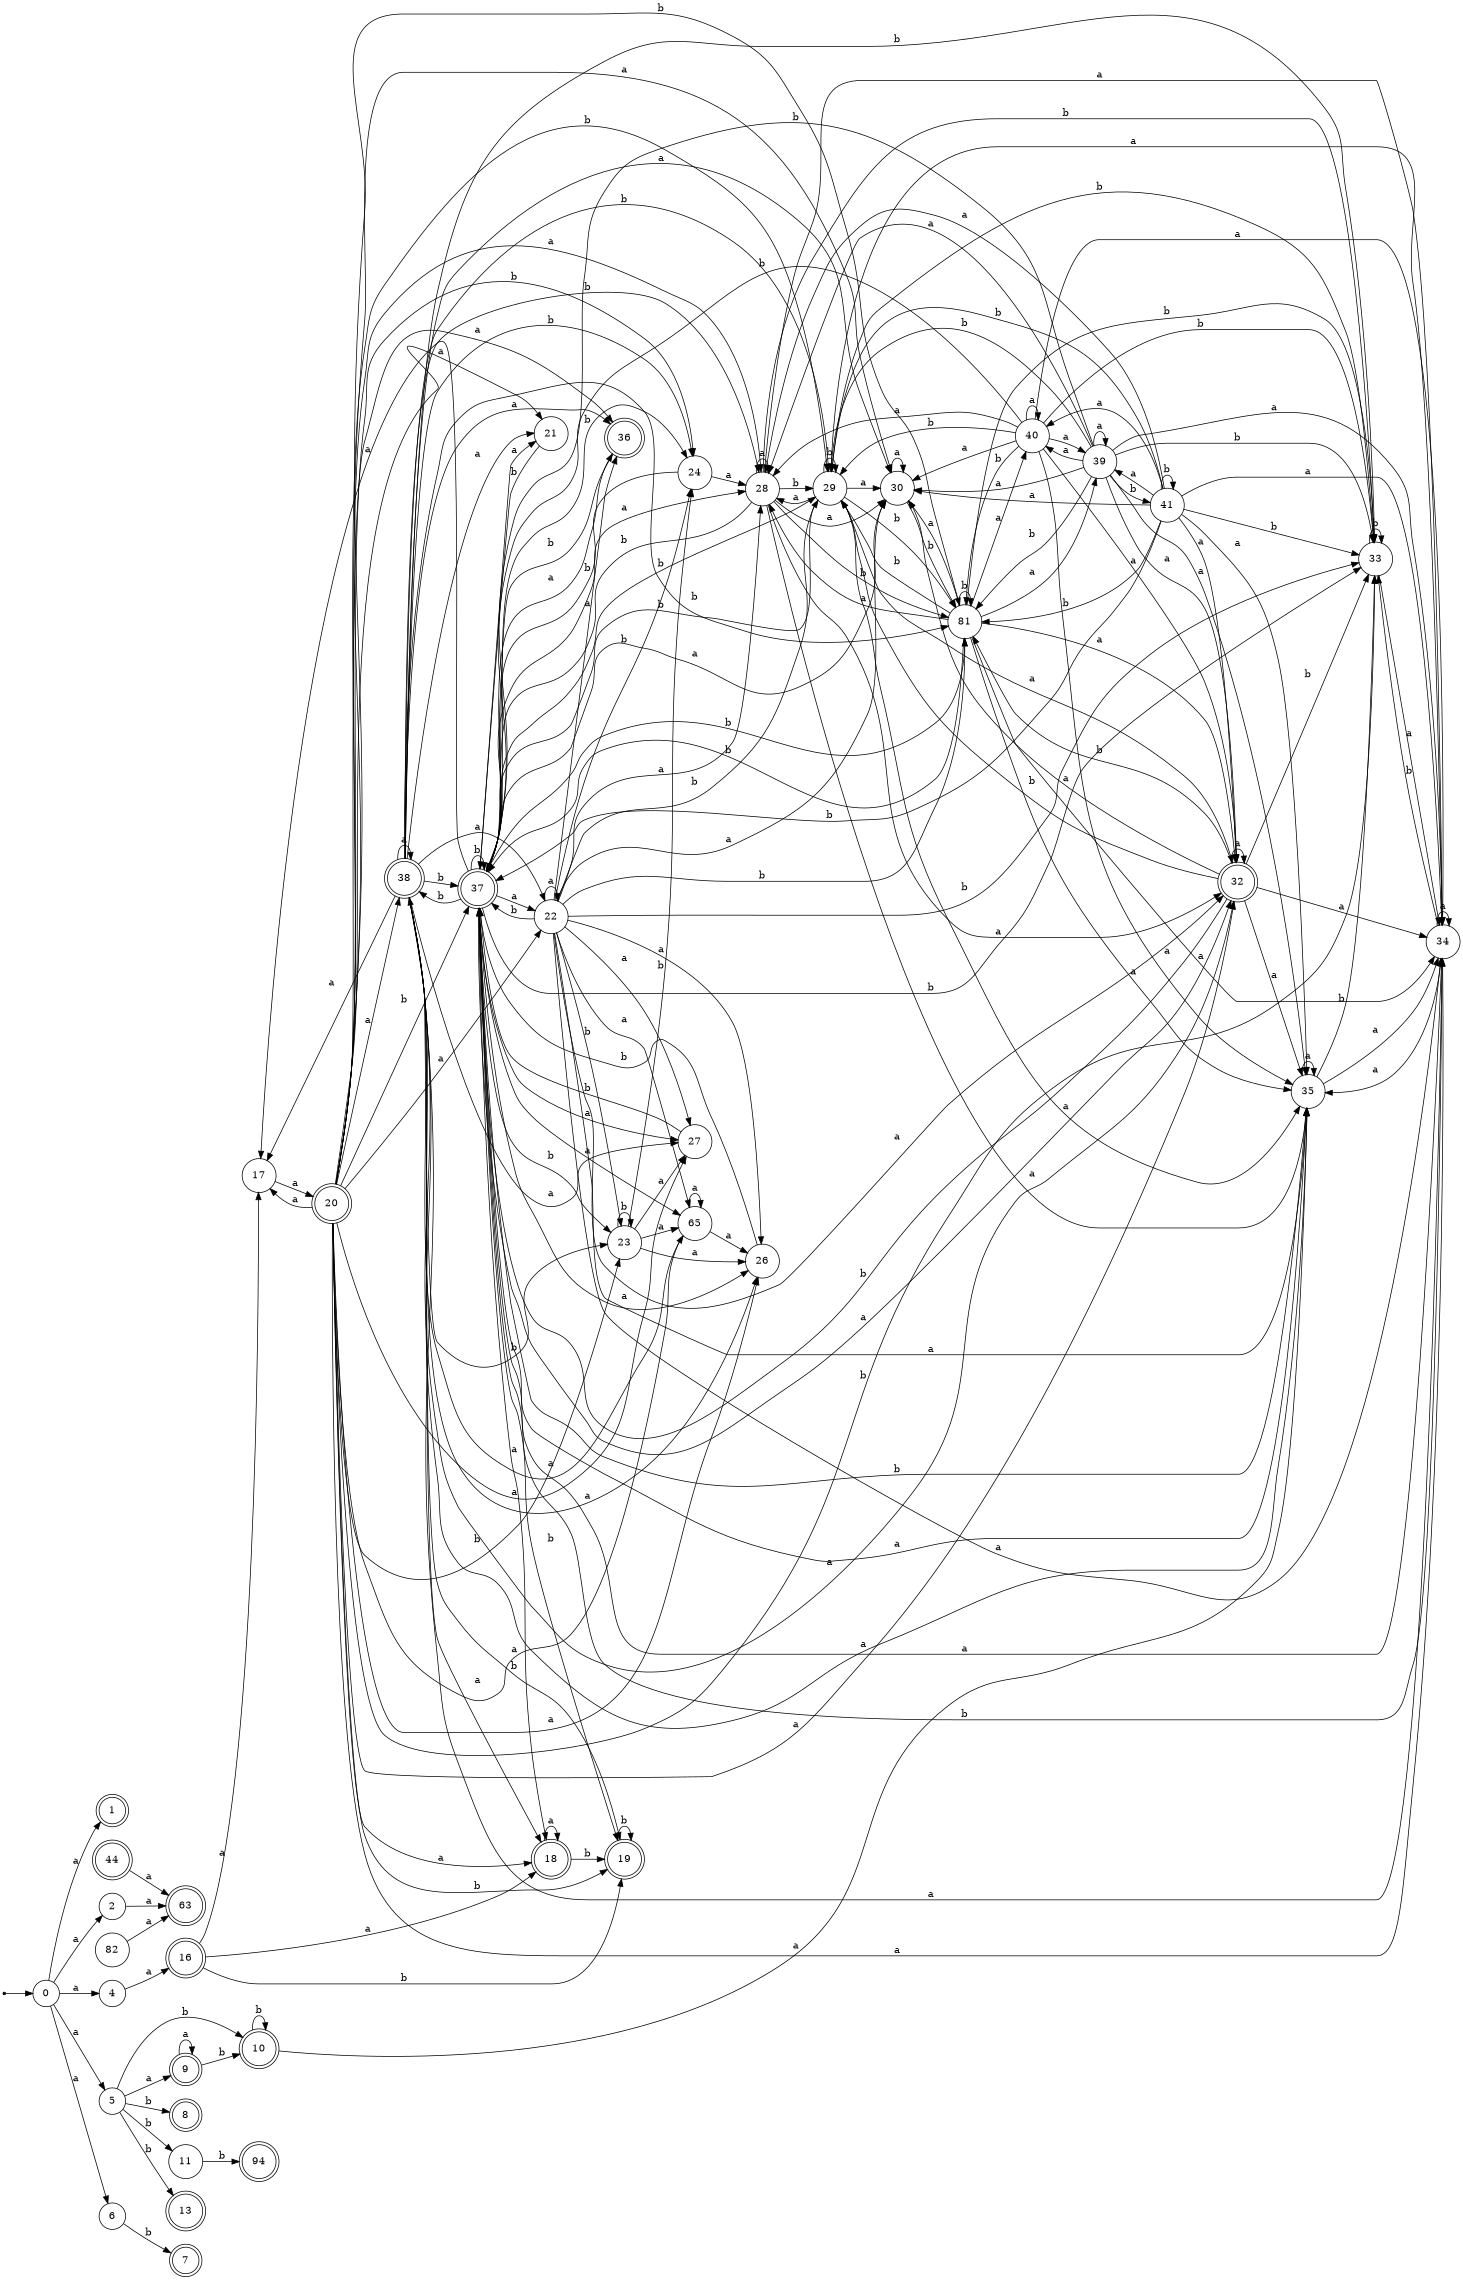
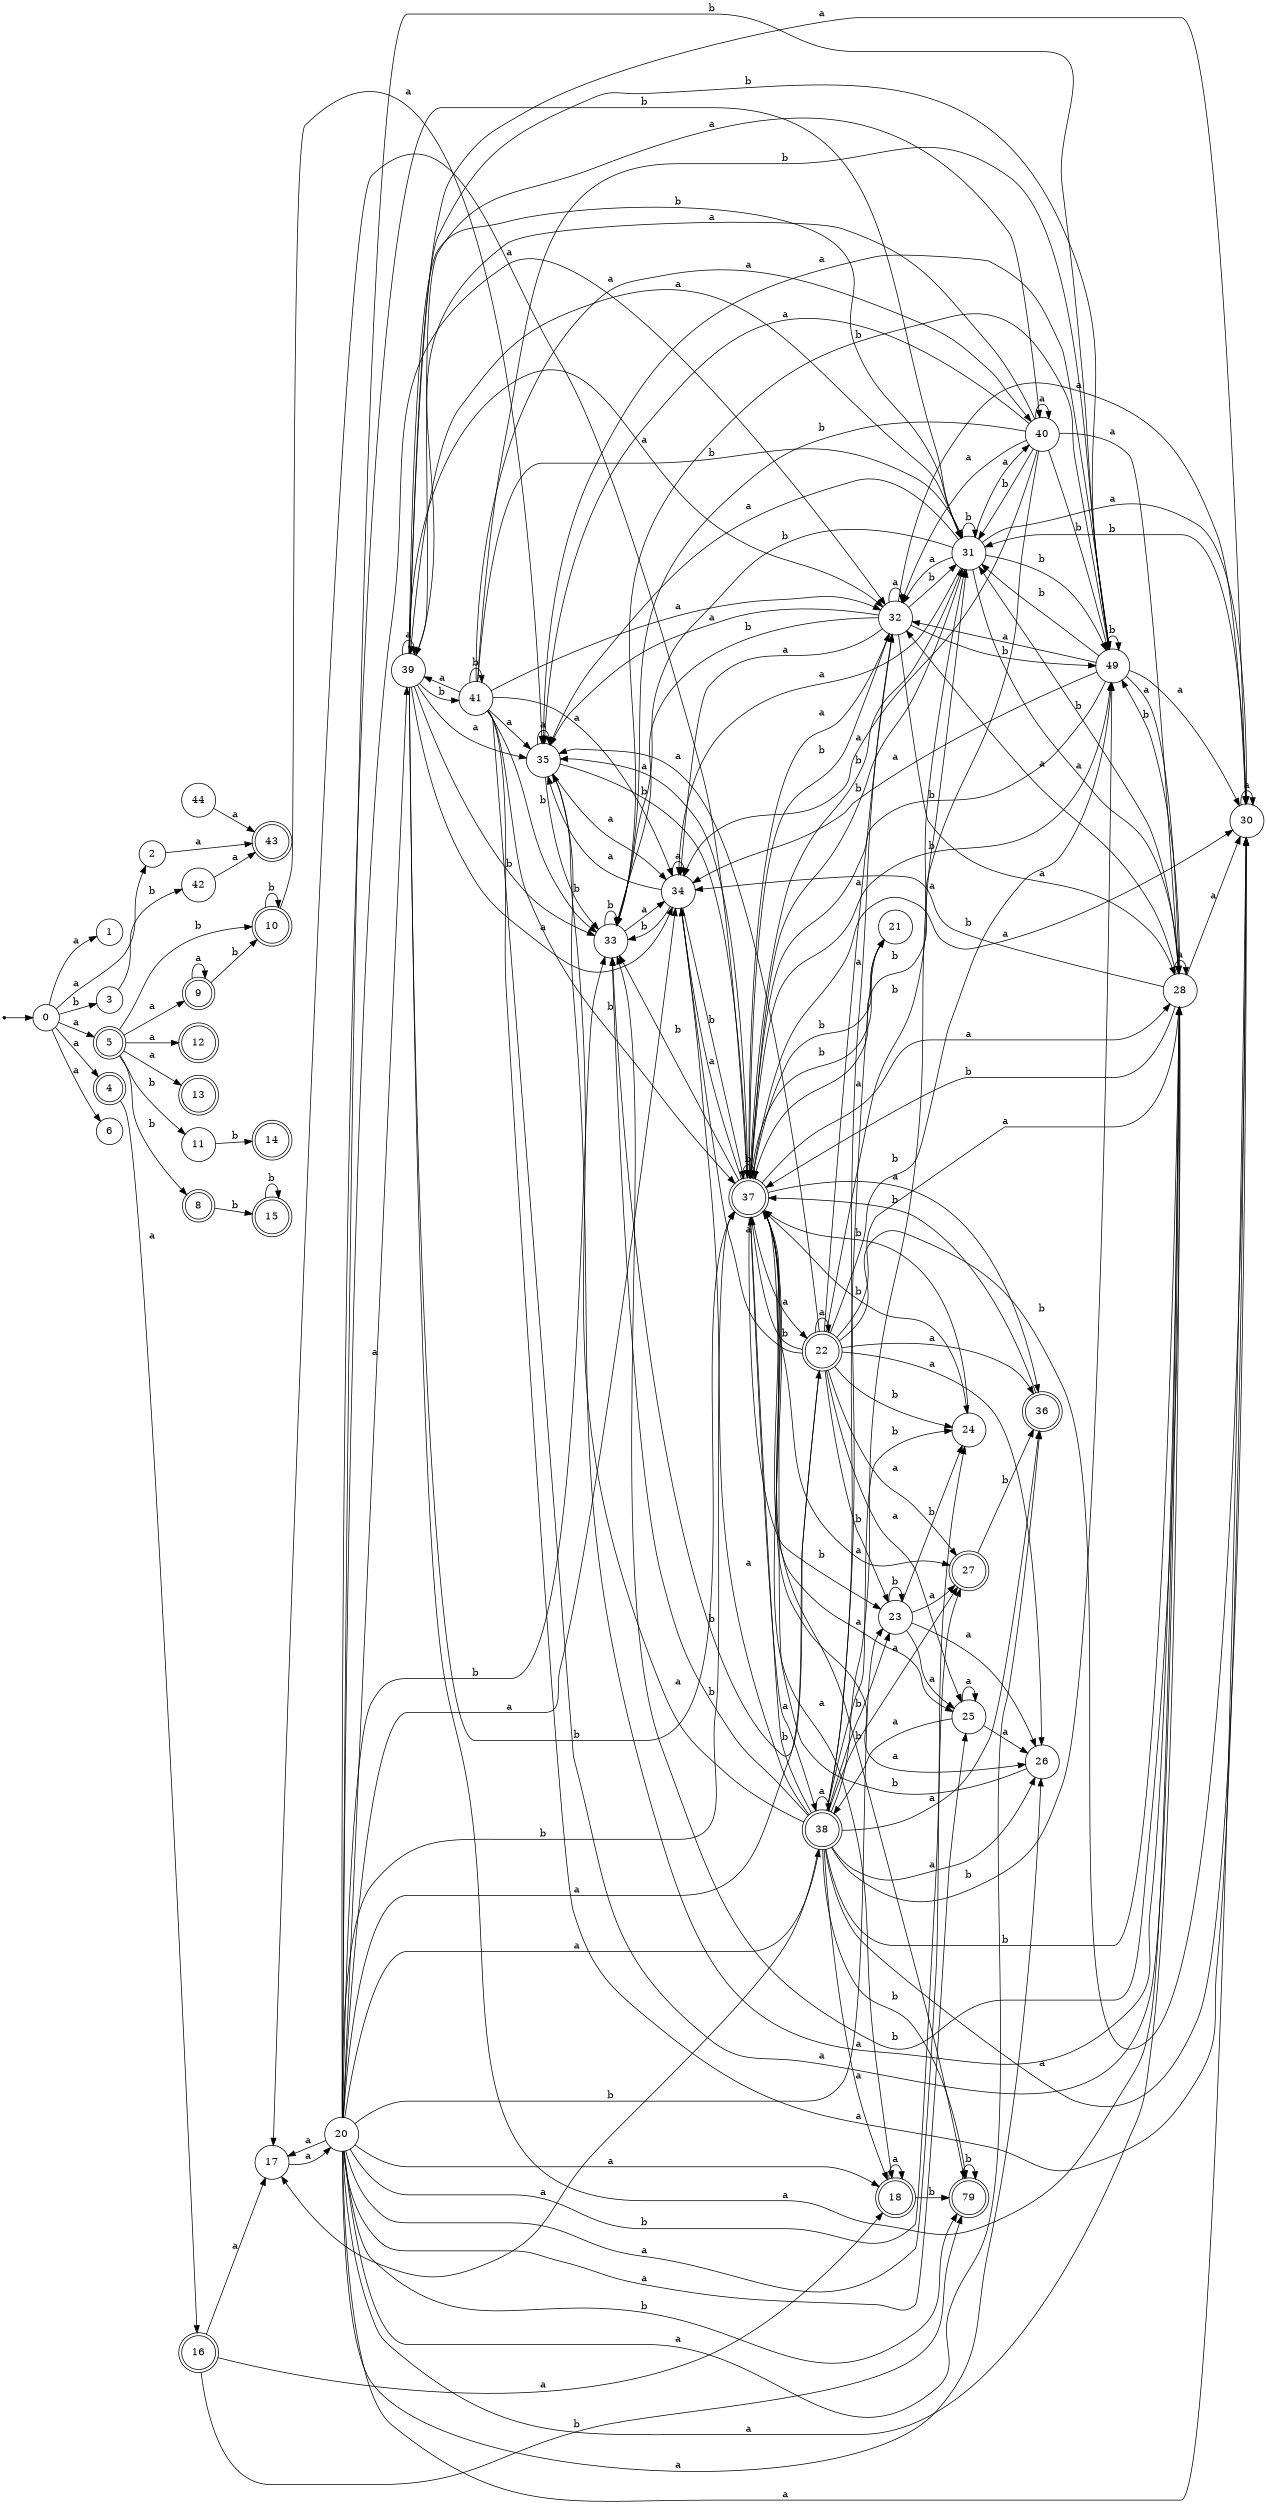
(514, 450) -> (822, 1025)
(967, 458) -> none
(725, 480) -> (967, 857)
(830, 488) -> (1113, 666)
(965, 622) -> (969, 553)
(364, 629) -> (375, 1406)
(490, 835) -> none
(729, 840) -> (1042, 1309)
(1238, 882) -> (896, 618)
(441, 896) -> (786, 1706)
(551, 917) -> (822, 1351)
none -> (110, 1000)
none -> (199, 1043)
(528, 1069) -> (1004, 1495)
(695, 1142) -> (969, 1571)
(332, 1204) -> (342, 2134)
none -> (272, 1217)
(695, 1224) -> (969, 1717)
(112, 1811) -> (110, 932)
(625, 1859) -> (969, 2198)
(112, 1860) -> (199, 800)
(186, 1906) -> (272, 841)
(112, 1950) -> (199, 885)
(112, 1993) -> (110, 1089)
(112, 2101) -> (110, 1043)
(149, 2149) -> (152, 1055)
(259, 2162) -> (272, 1140)
(186, 2260) -> none
